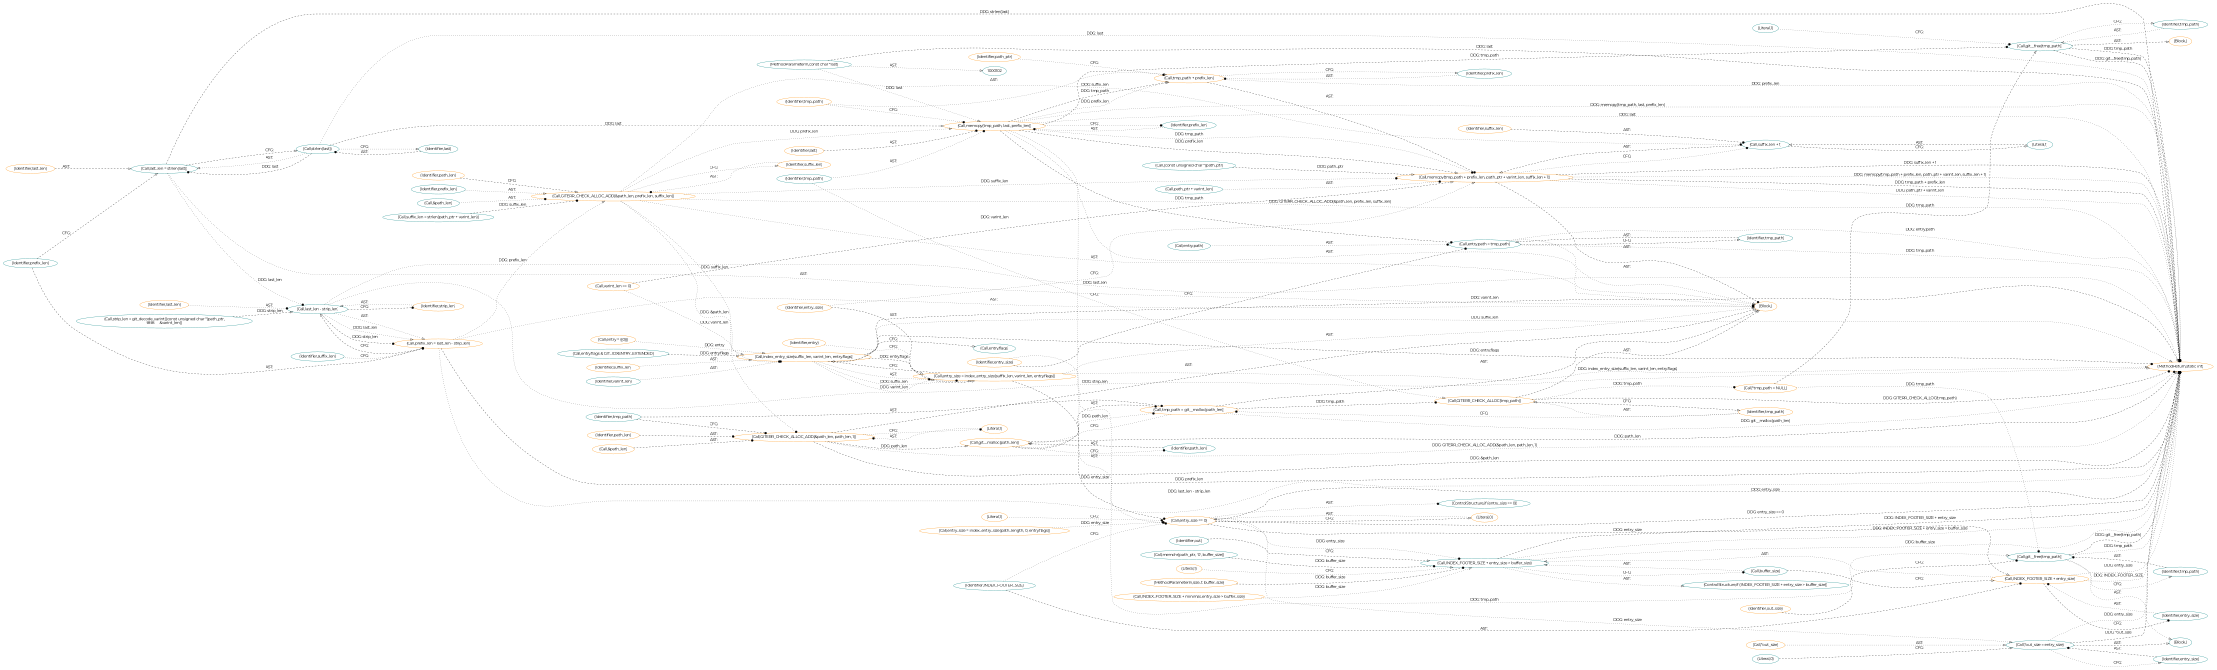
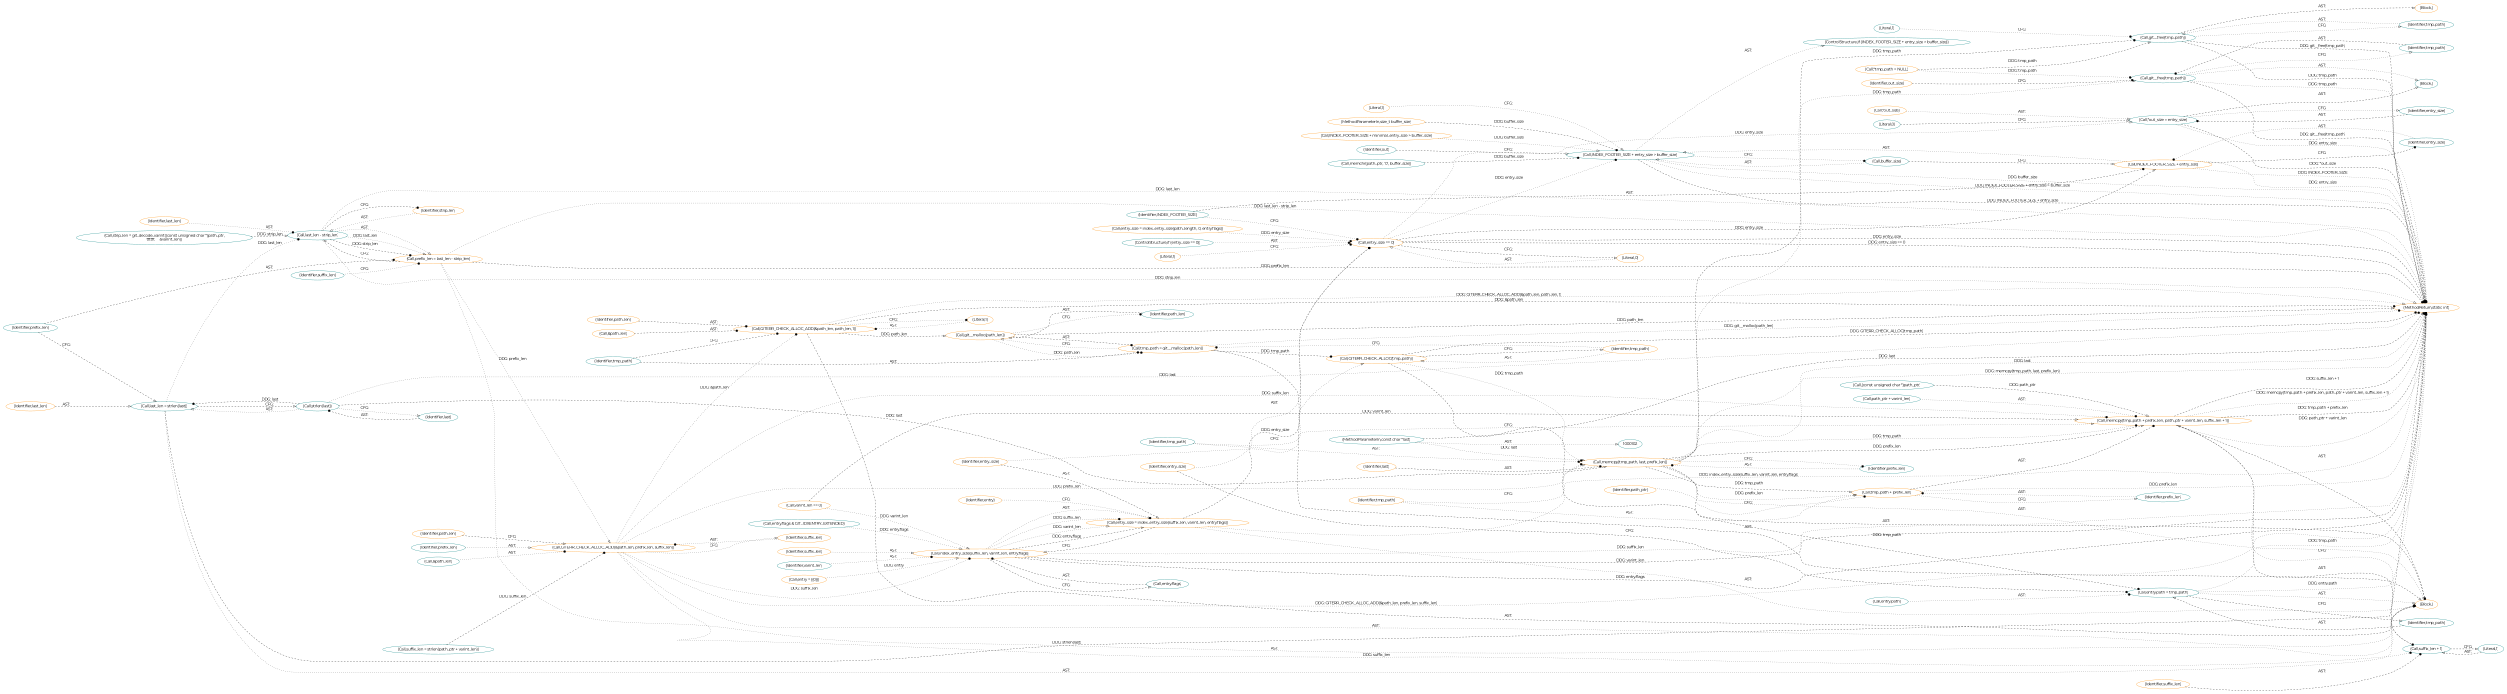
(702, 355) -> (903, 536)
(1632, 386) -> (1509, 390)
(1323, 507) -> (1281, 243)
none -> (1068, 580)
